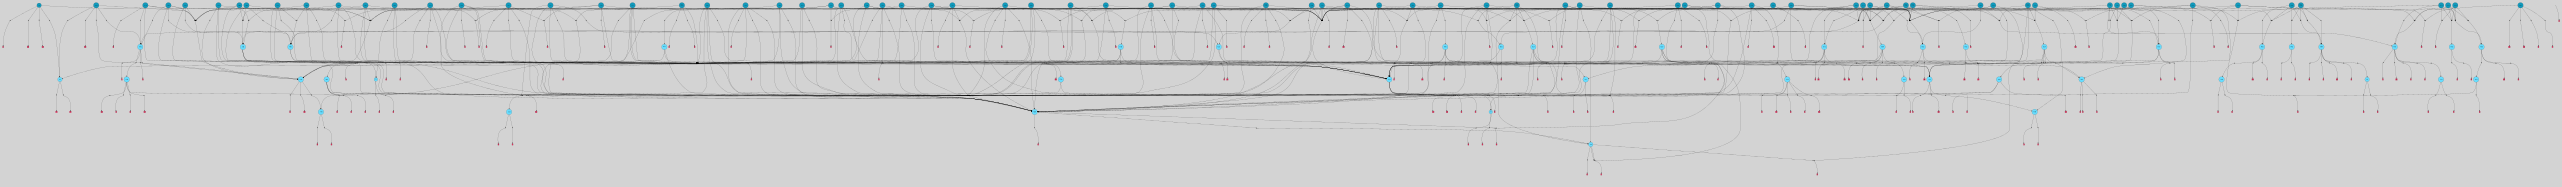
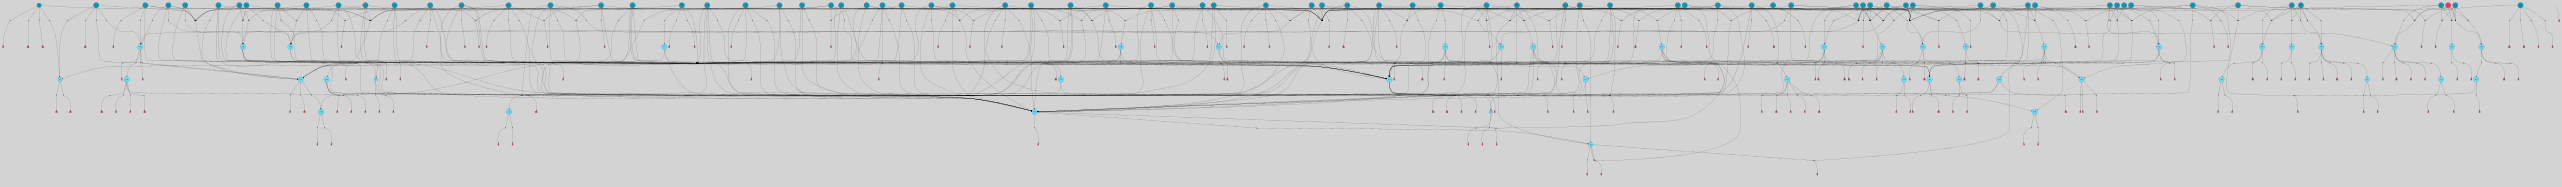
(2448, 5) -> (2448, 5)
none -> (1959, 79)
